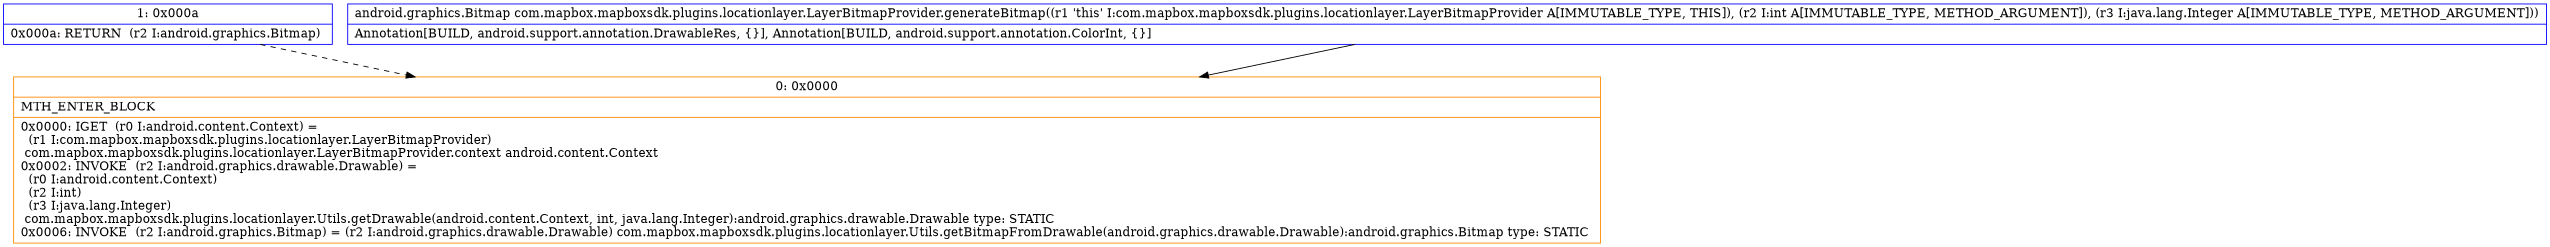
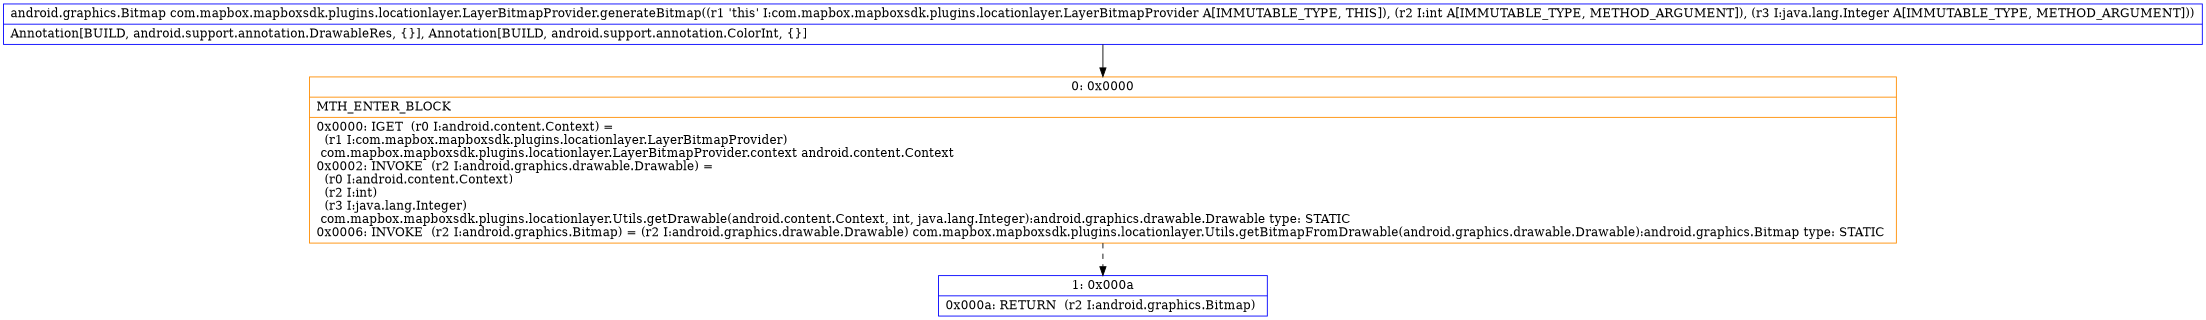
(333, 60) -> (1103, 255)
